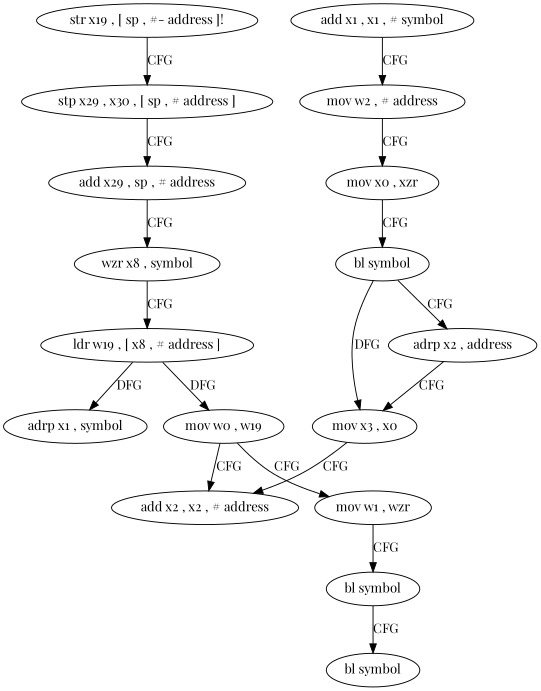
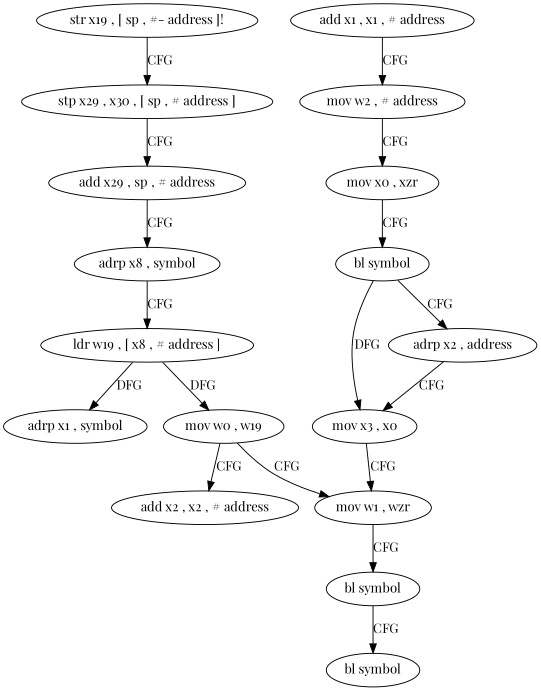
(382, 21) -> (382, 21)
(147, 264) -> (147, 264)
(307, 470) -> (368, 462)
